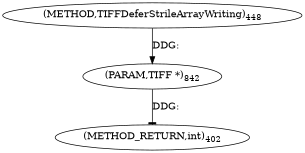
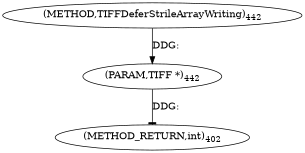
(254, 14) -> (254, 14)
(192, 75) -> (192, 75)
